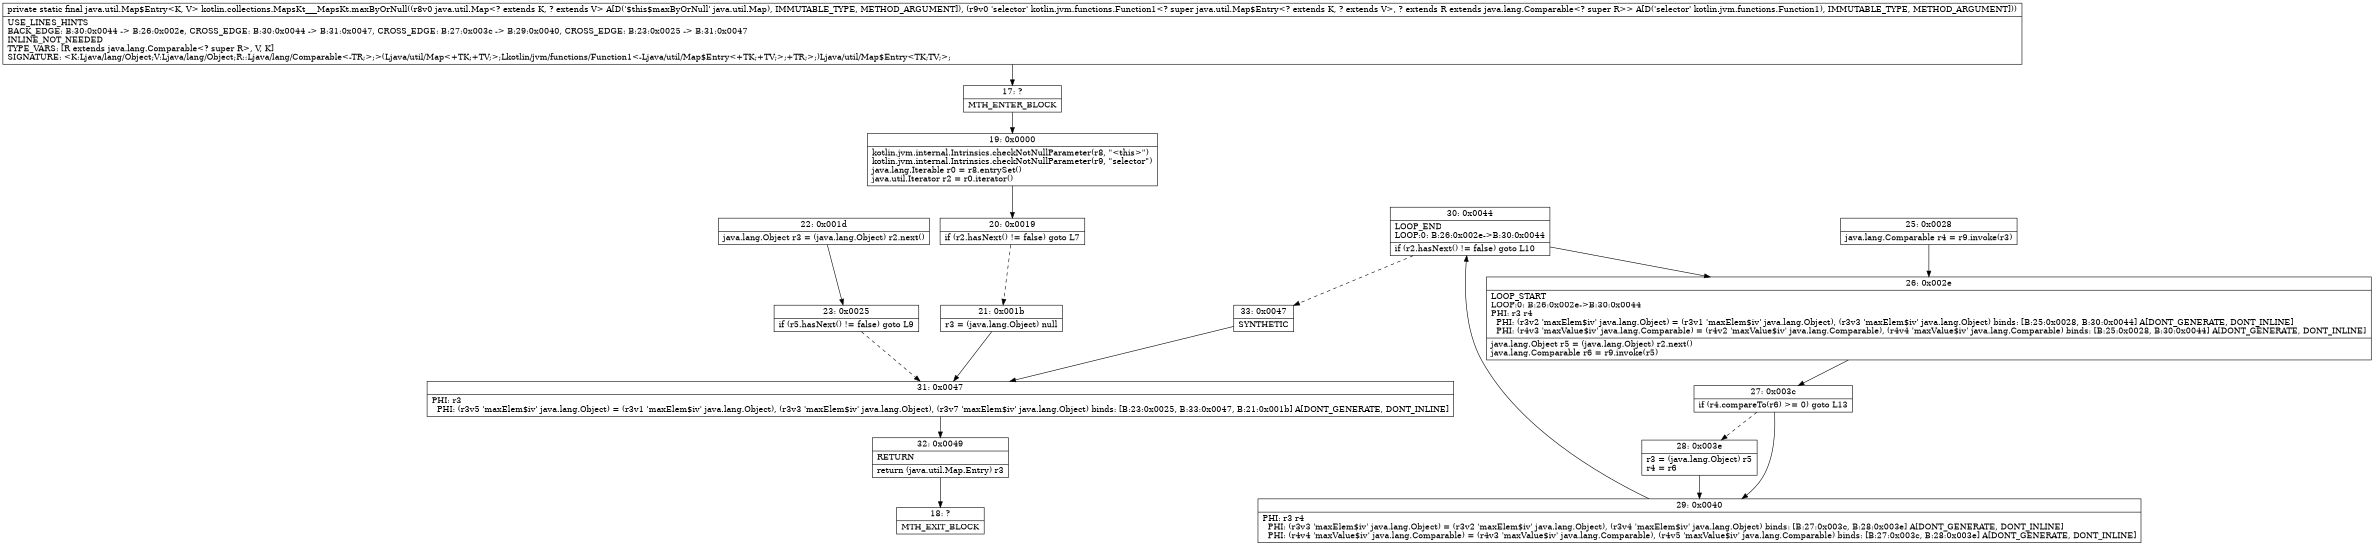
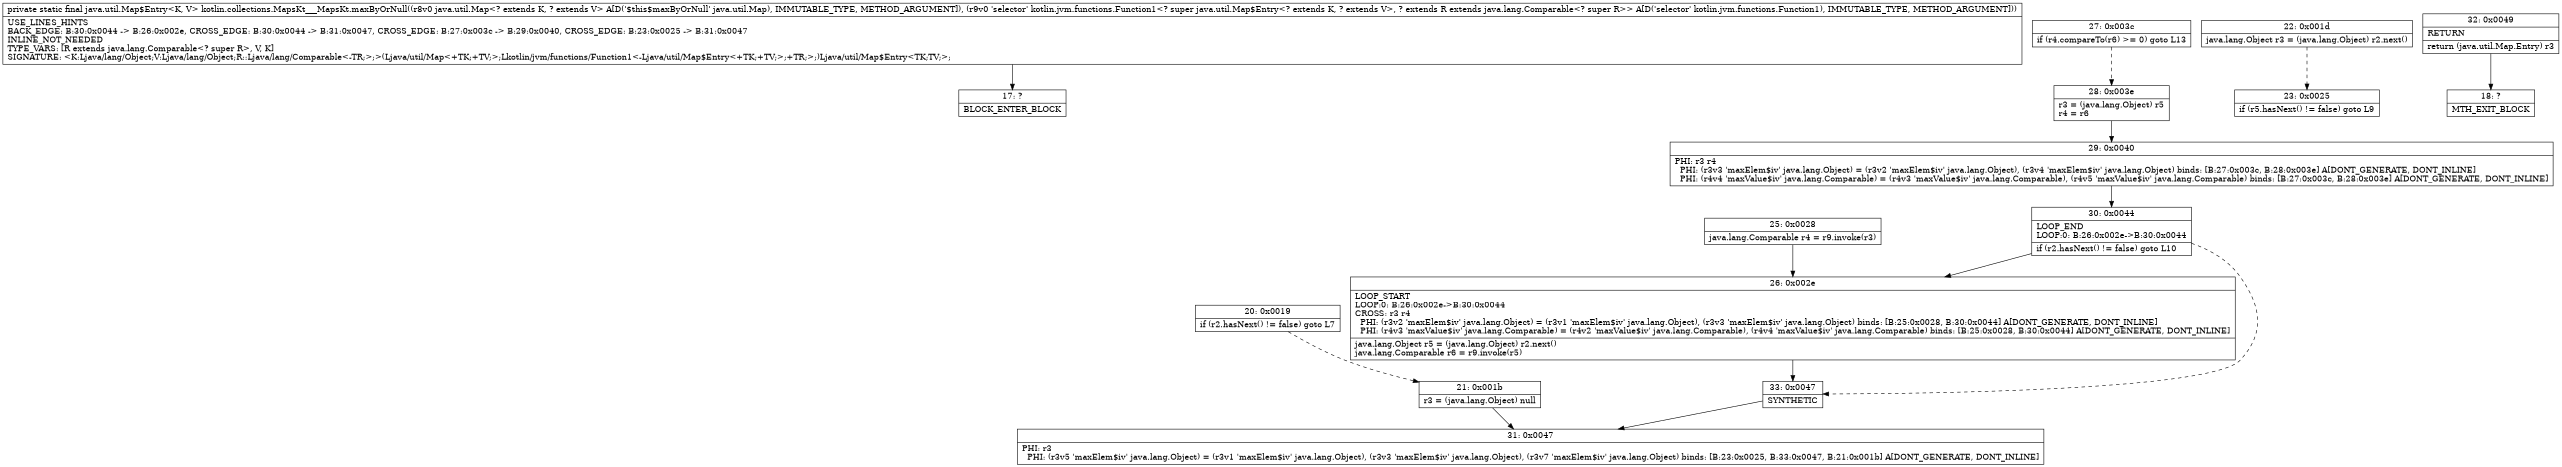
(1012, 105) -> (1012, 110)
(1012, 160) -> none
(834, 272) -> (2307, 65)
(1513, 314) -> (1384, 314)
(889, 355) -> none
(1826, 371) -> (1793, 368)
(940, 424) -> none
(1771, 457) -> none
